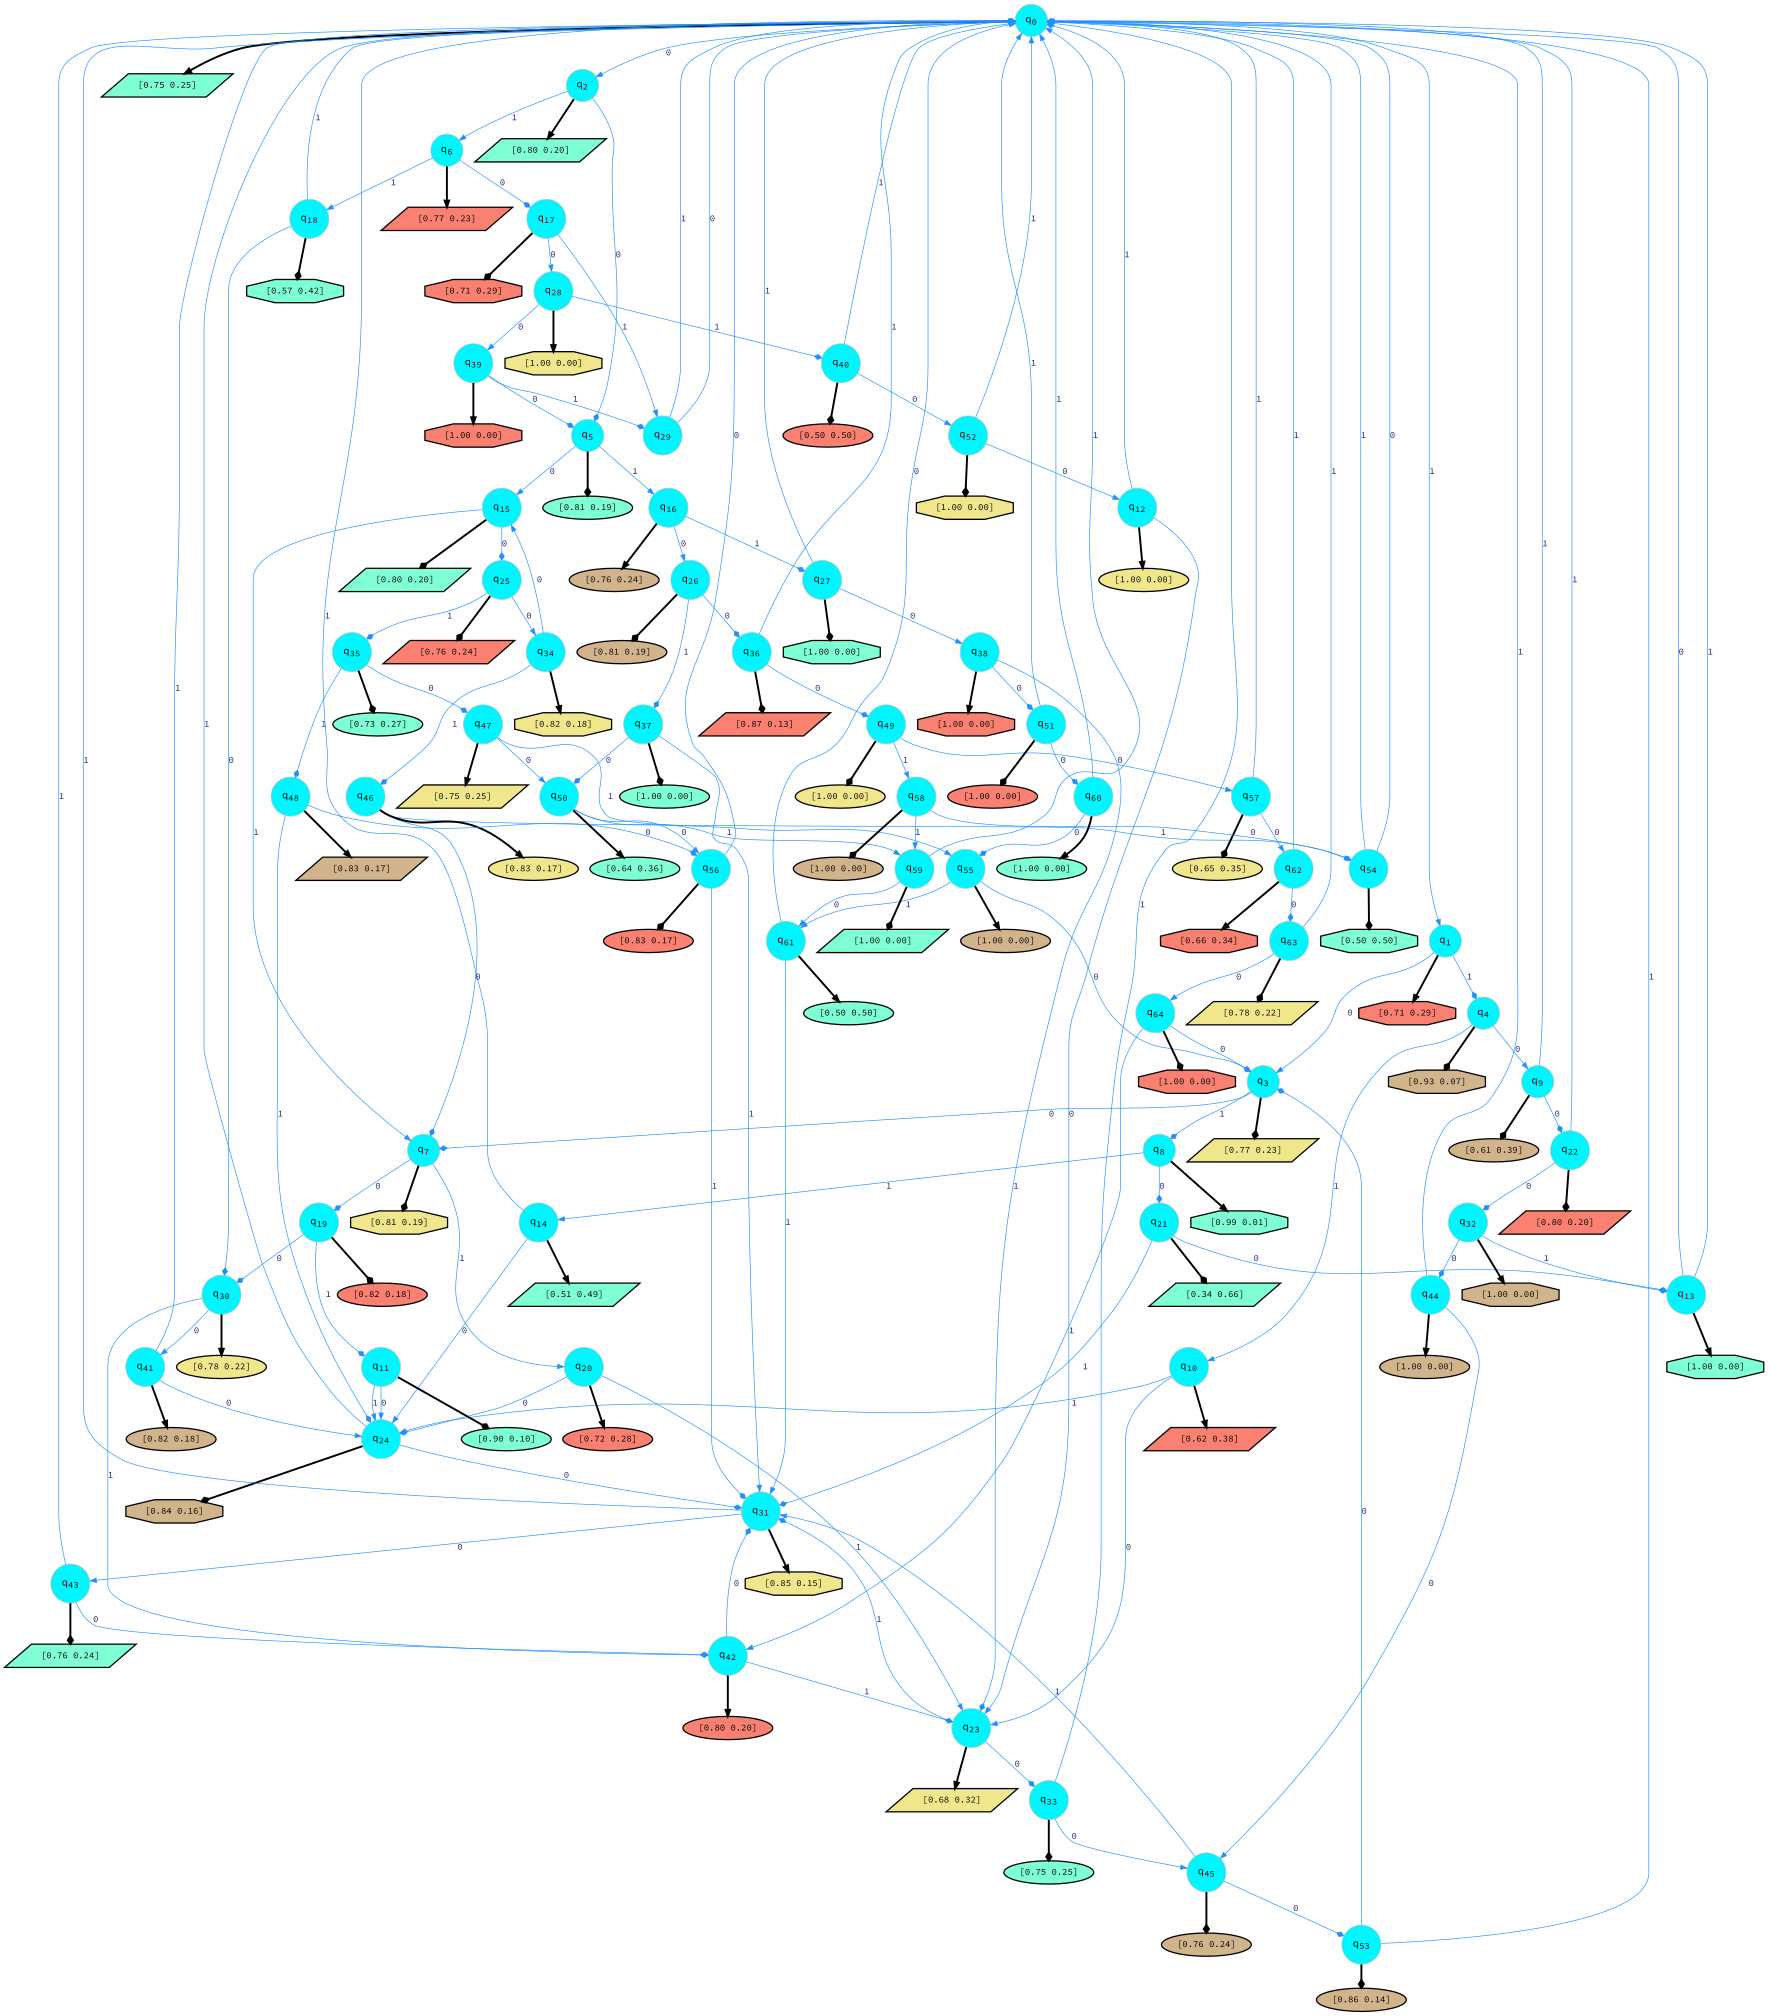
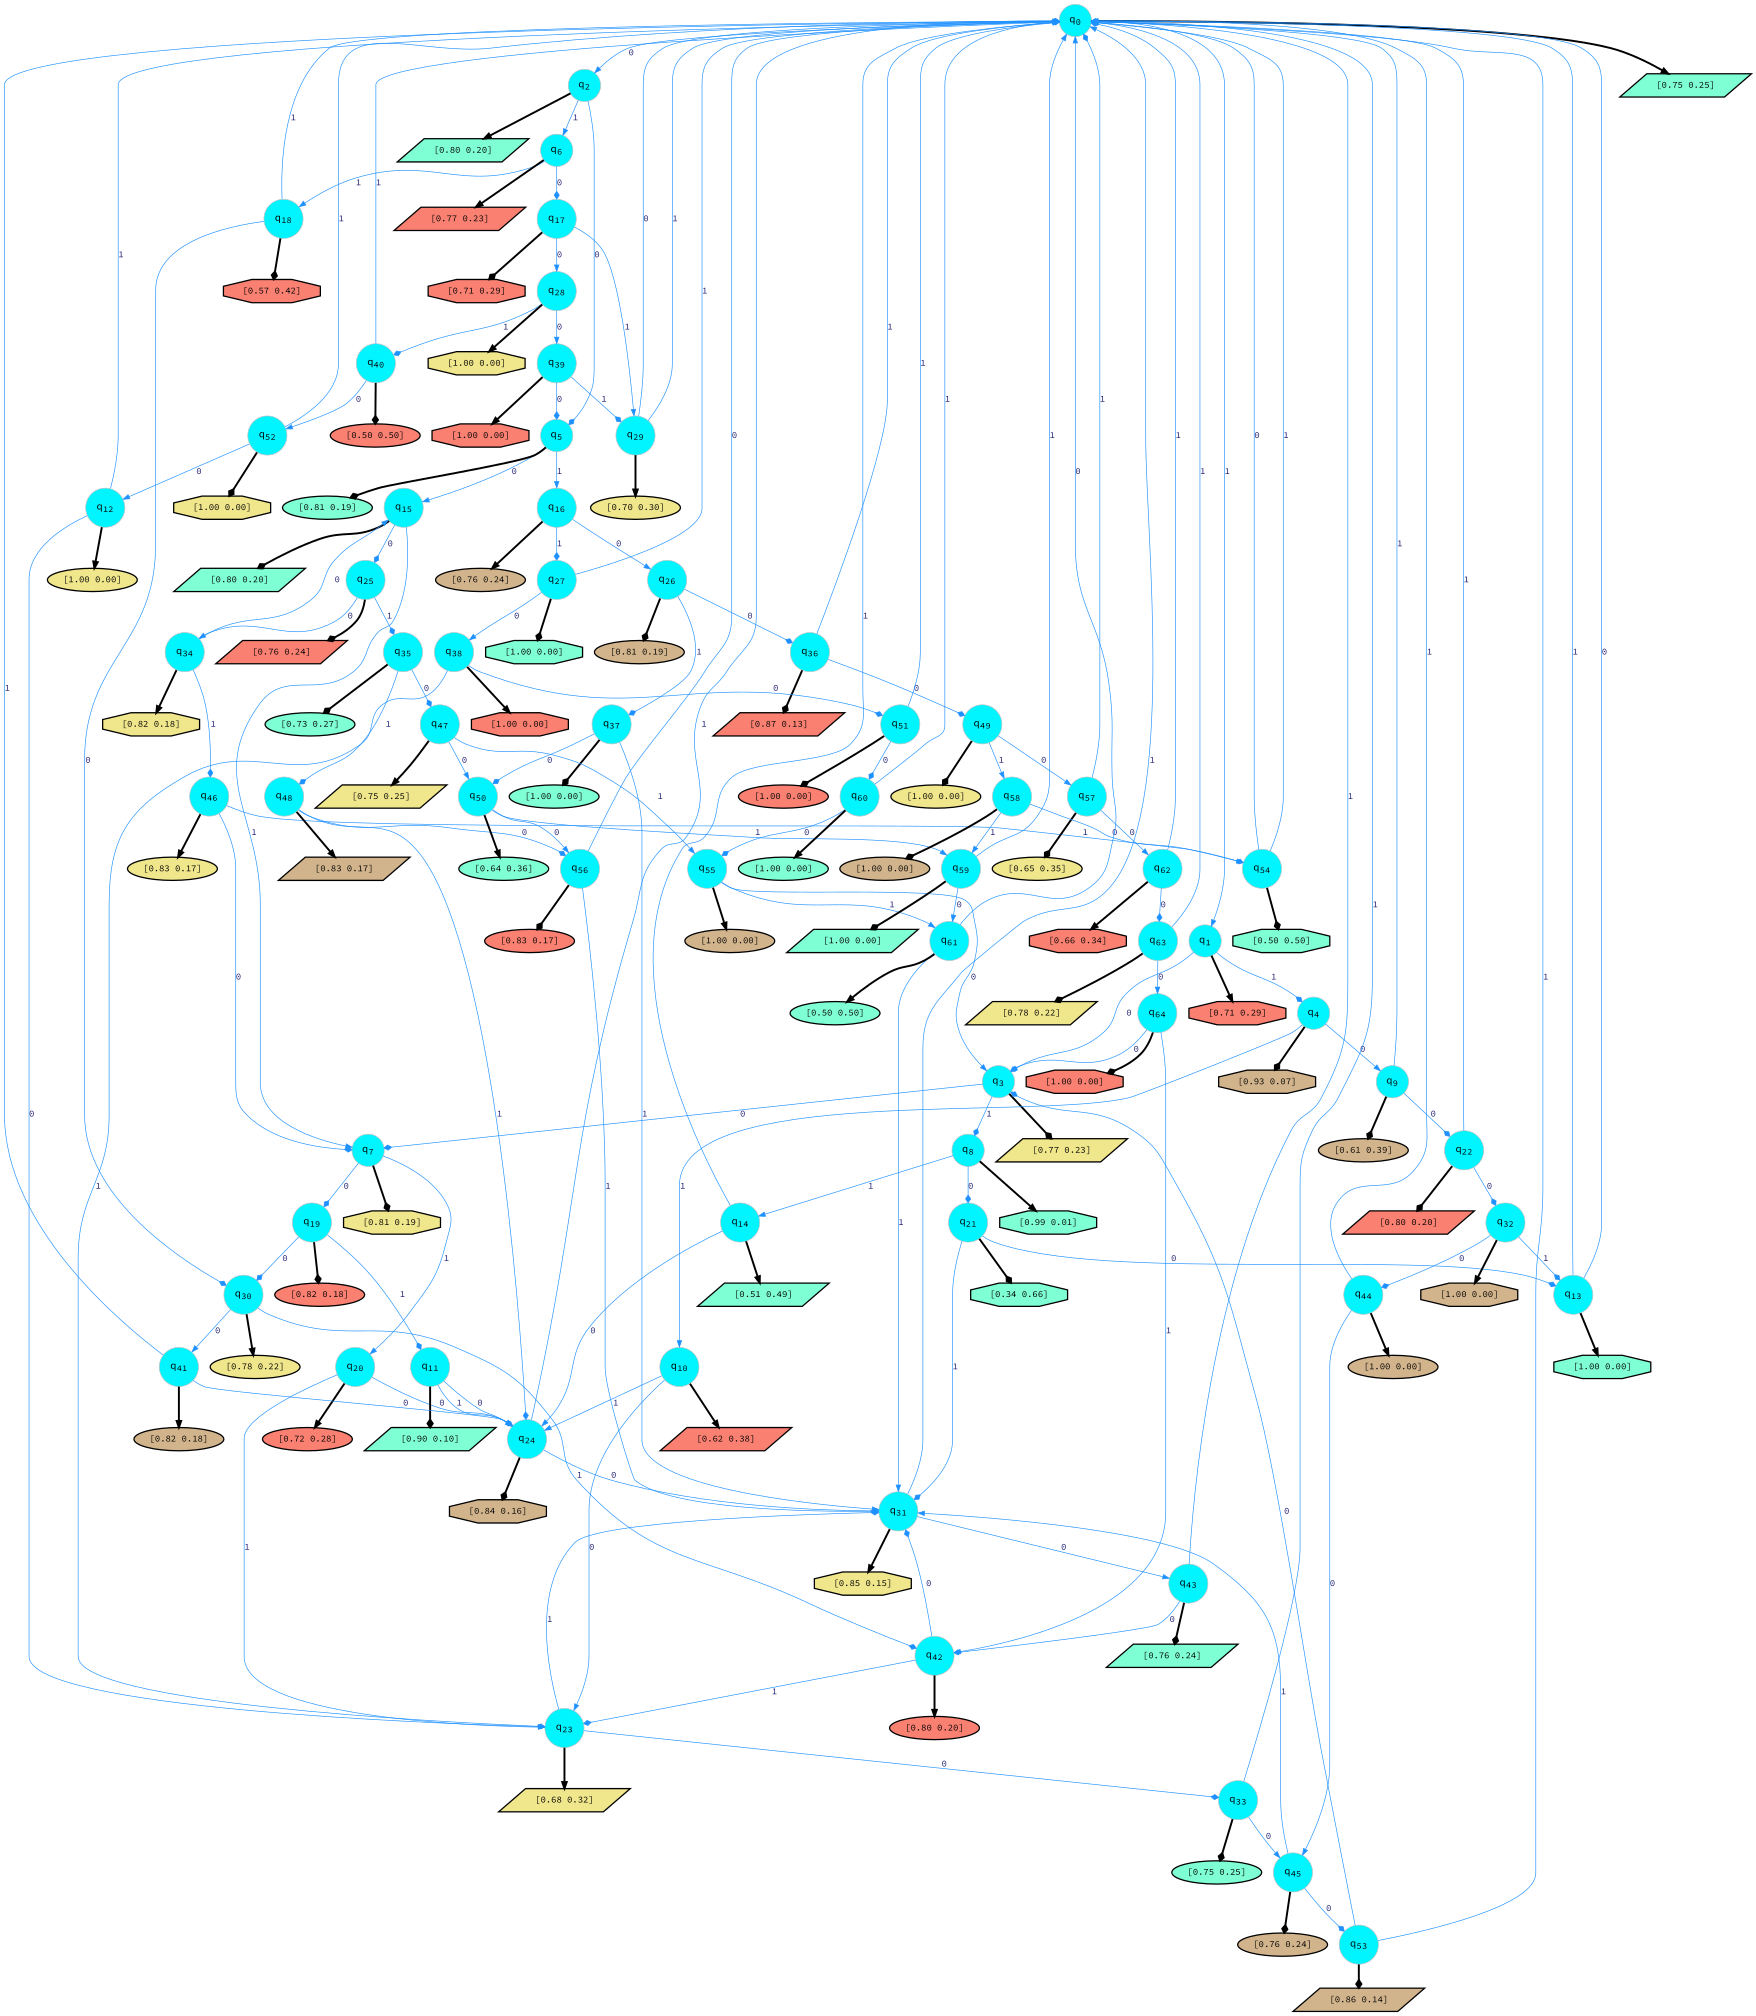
(295, 291) -> (272, 291)
none -> (636, 508)
(1215, 1295) -> (1019, 1295)
(506, 1439) -> (430, 1439)
(1361, 2000) -> (1359, 2000)
